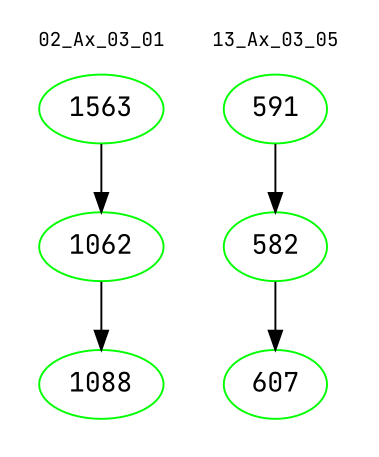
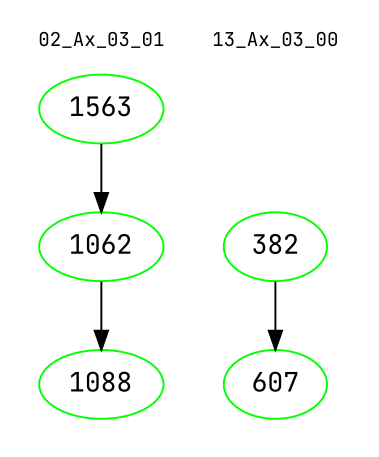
(276, 41) -> (276, 41)
(275, 109) -> none
(275, 247) -> (275, 247)
